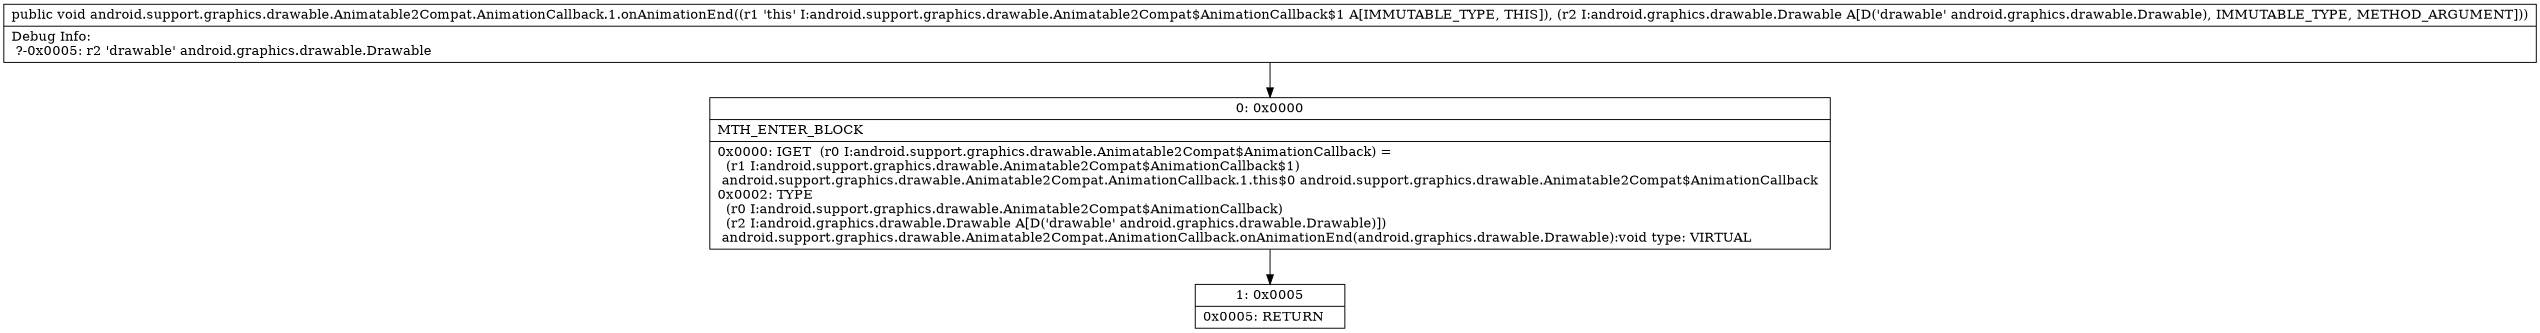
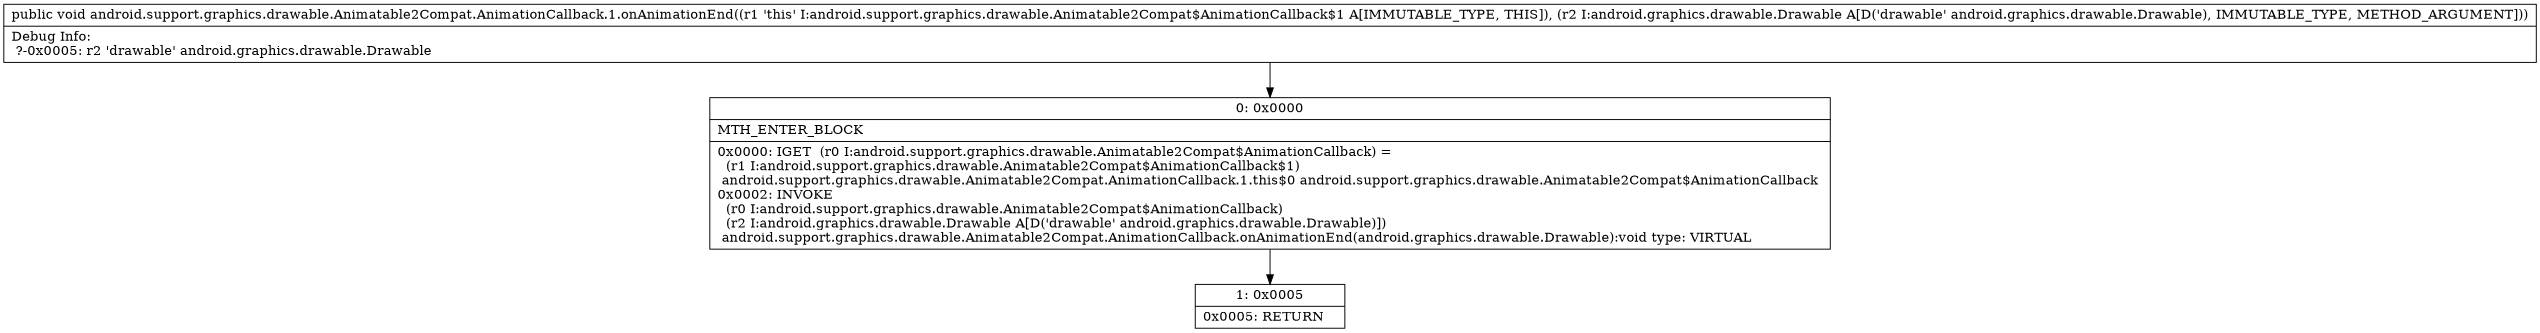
(770, 195) -> (780, 195)
